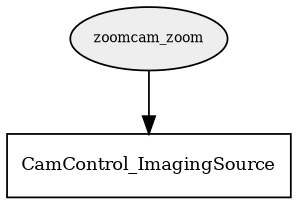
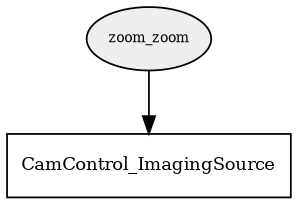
(149, 39) -> (149, 39)
